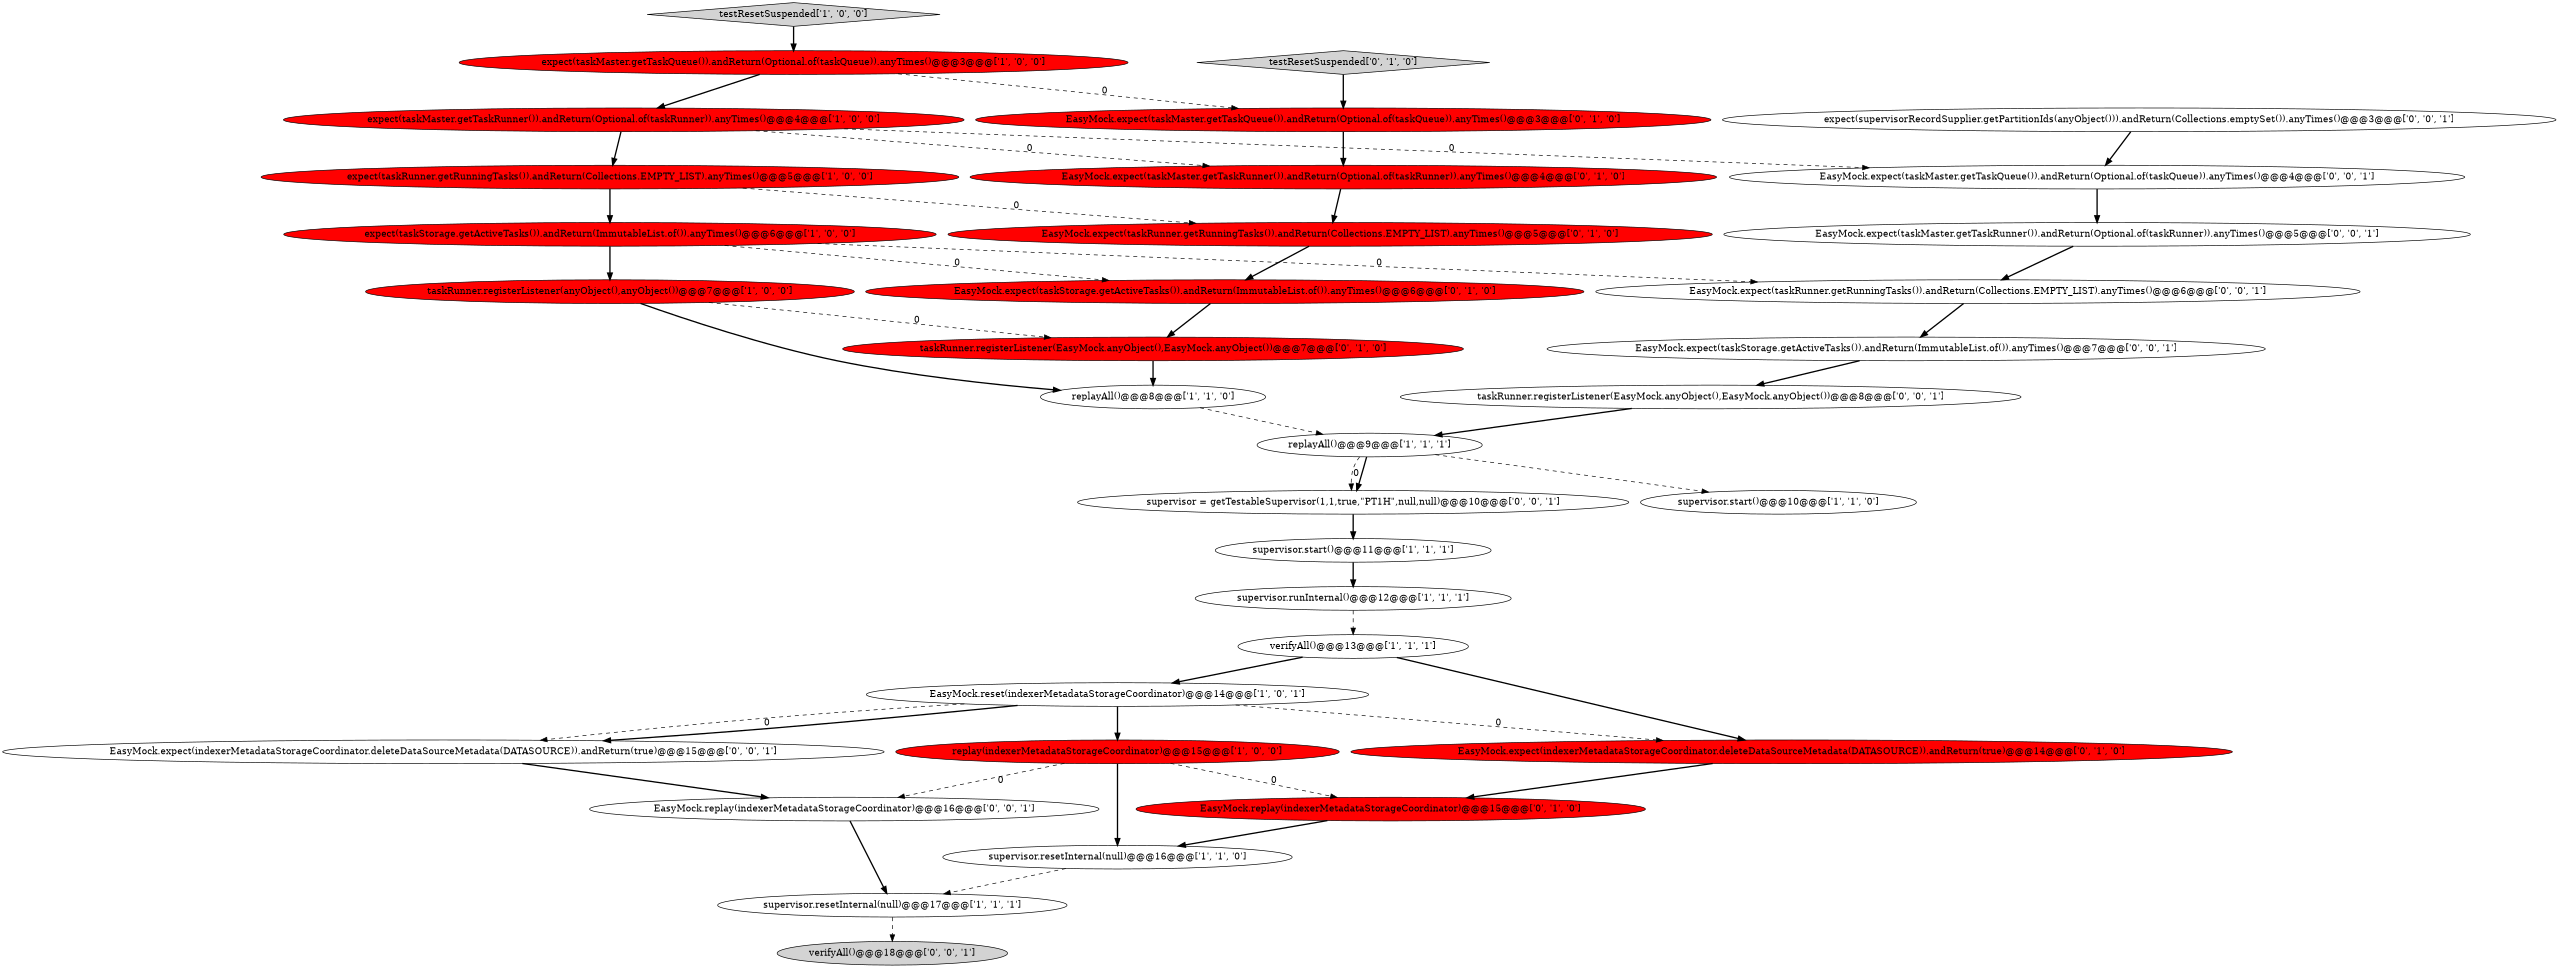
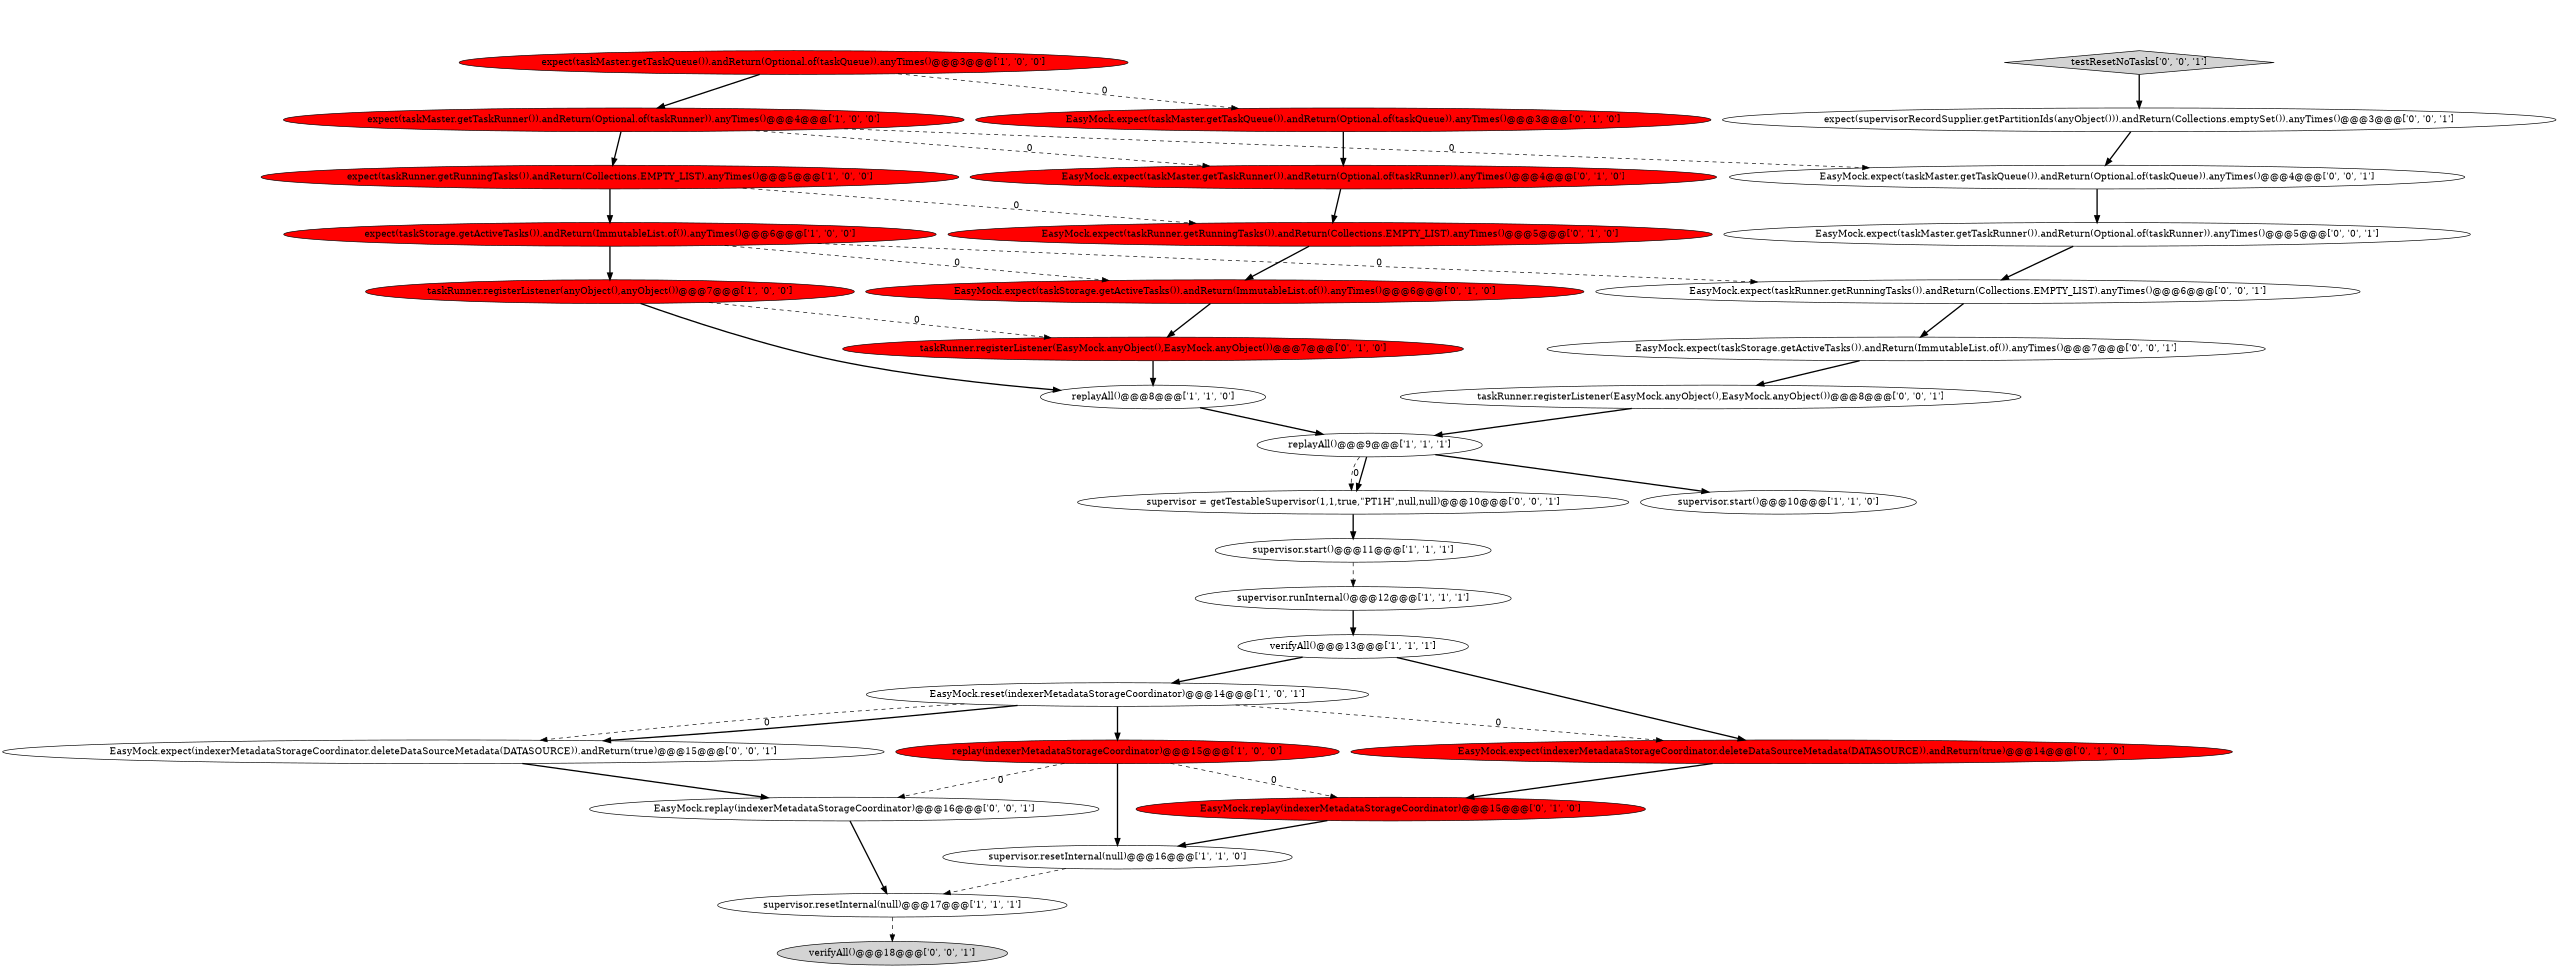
(794, 14) -> none
(1343, 63) -> none
none -> (2139, 63)
(1258, 420) -> (1258, 420)
(1569, 473) -> (1569, 473)
(1353, 571) -> (1353, 571)
(1353, 619) -> (1353, 619)
